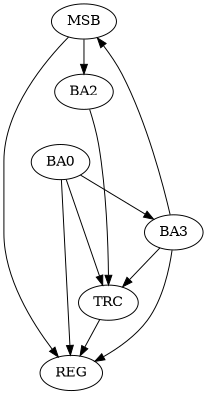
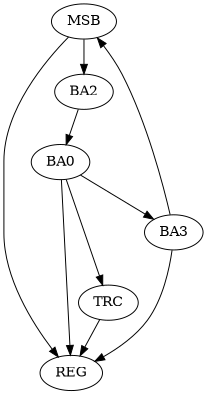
(105, 200) -> (74, 122)
(145, 264) -> none
